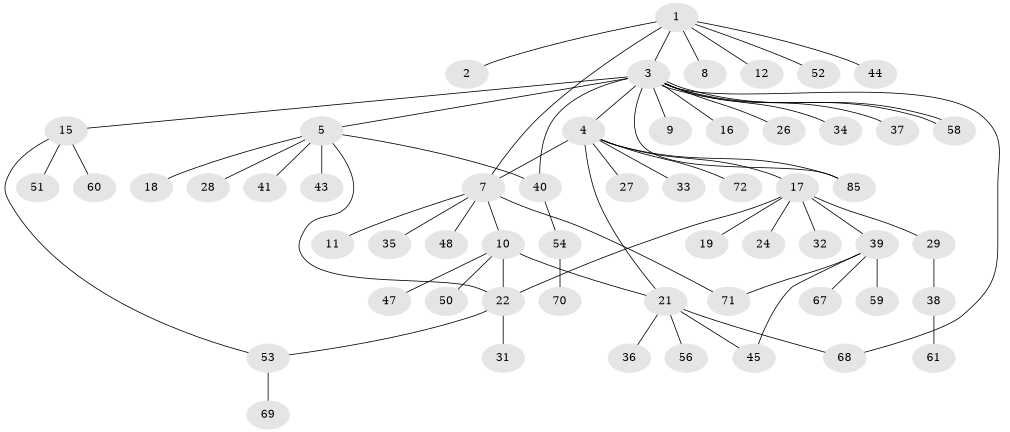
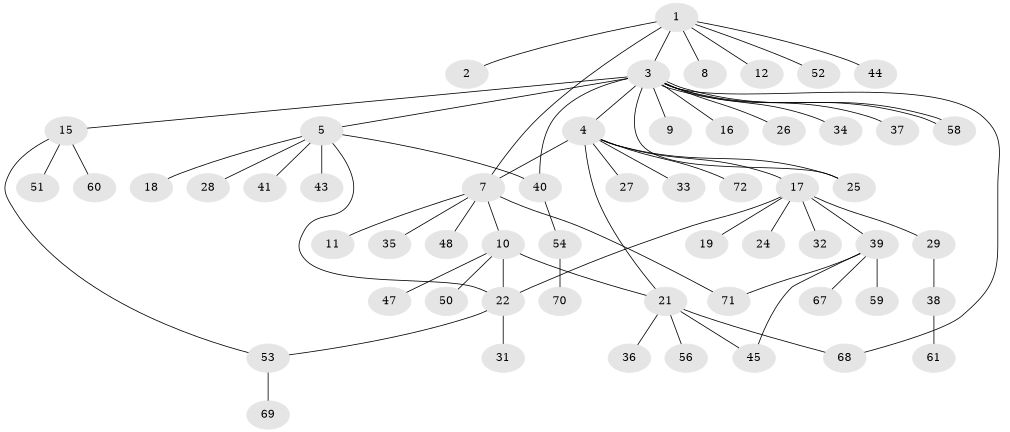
(854, 188) -> (854, 188)
